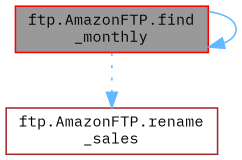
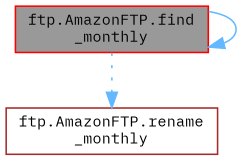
(112, 131) -> (112, 131)
